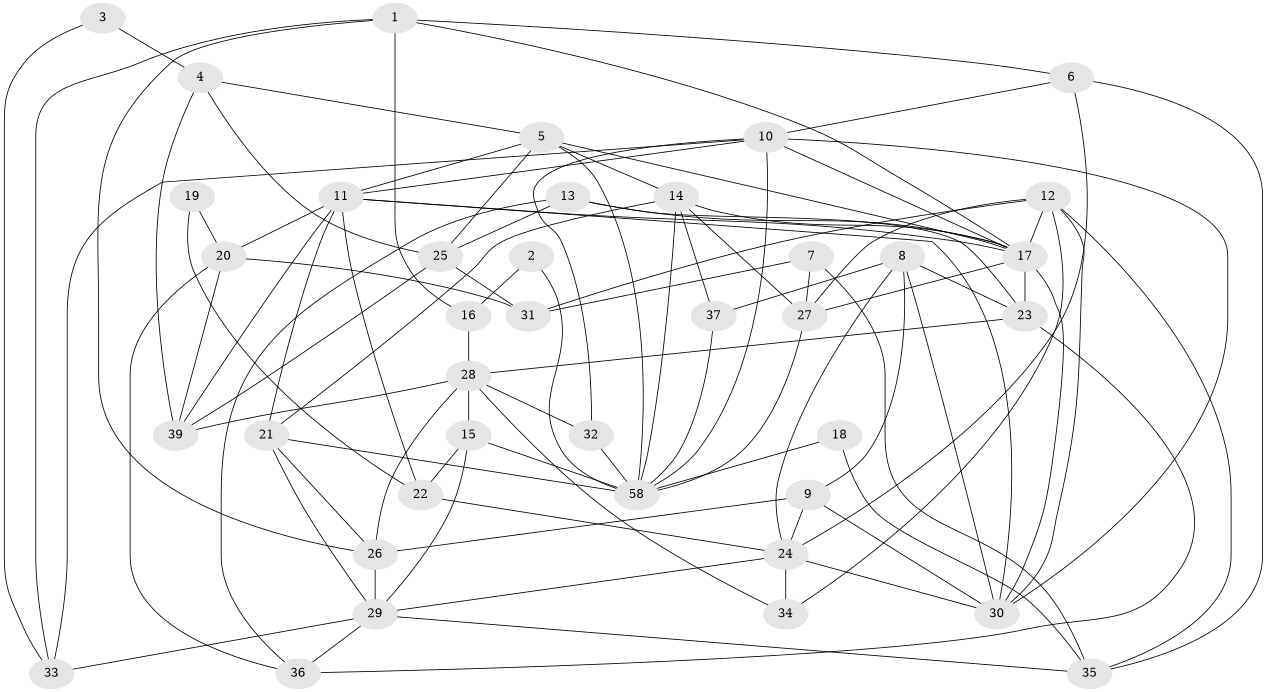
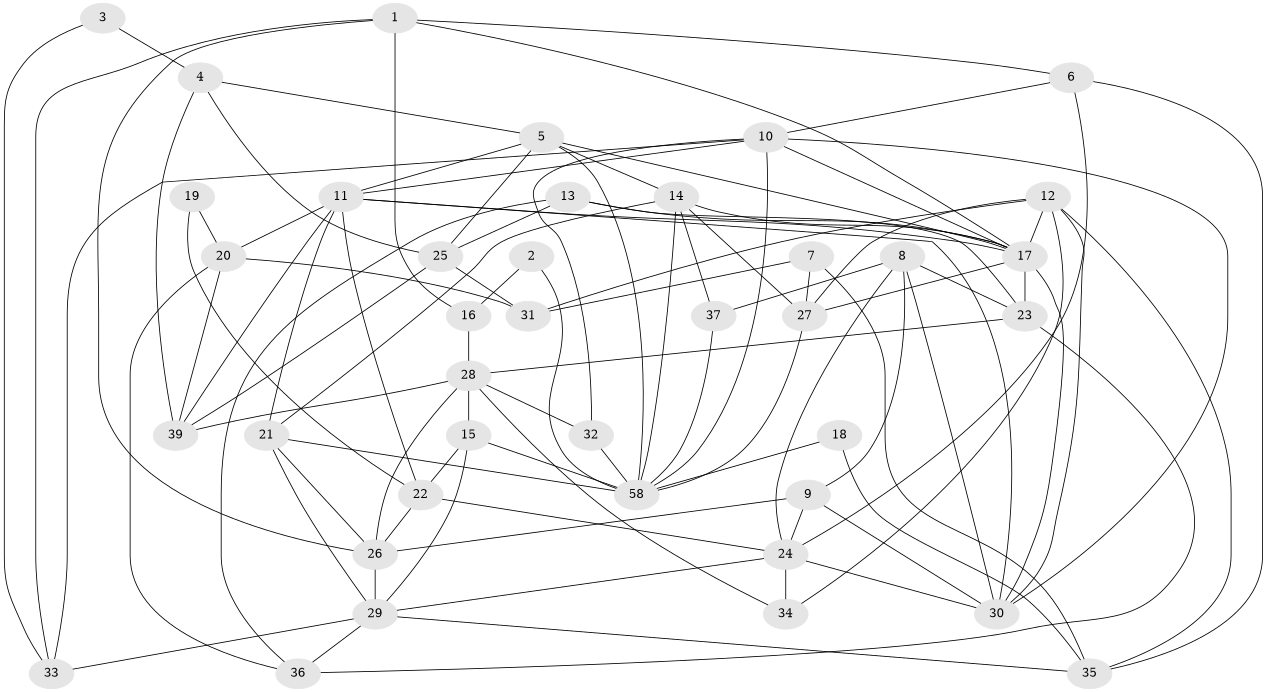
none -> (398, 525)
